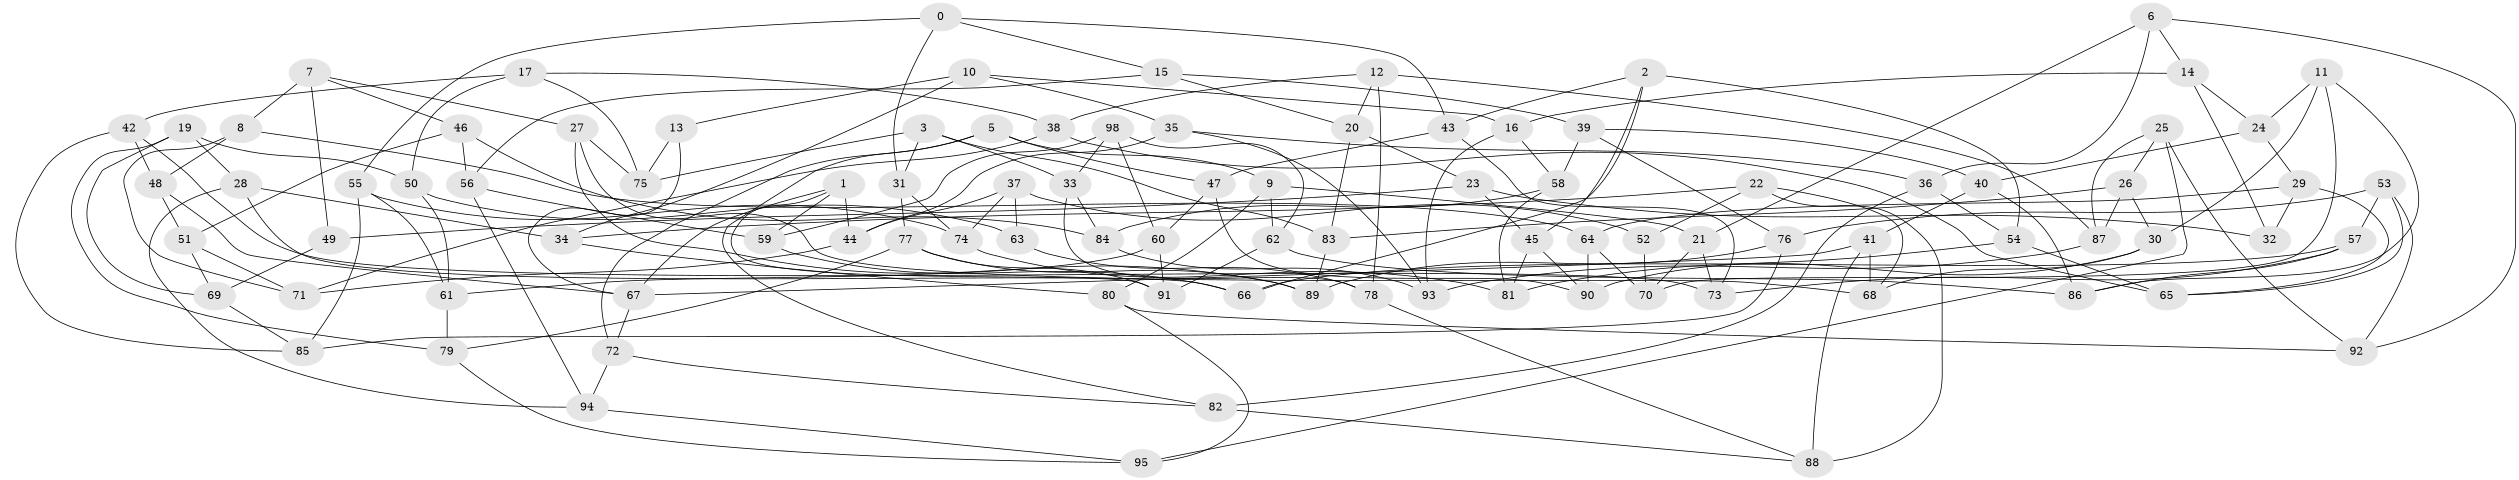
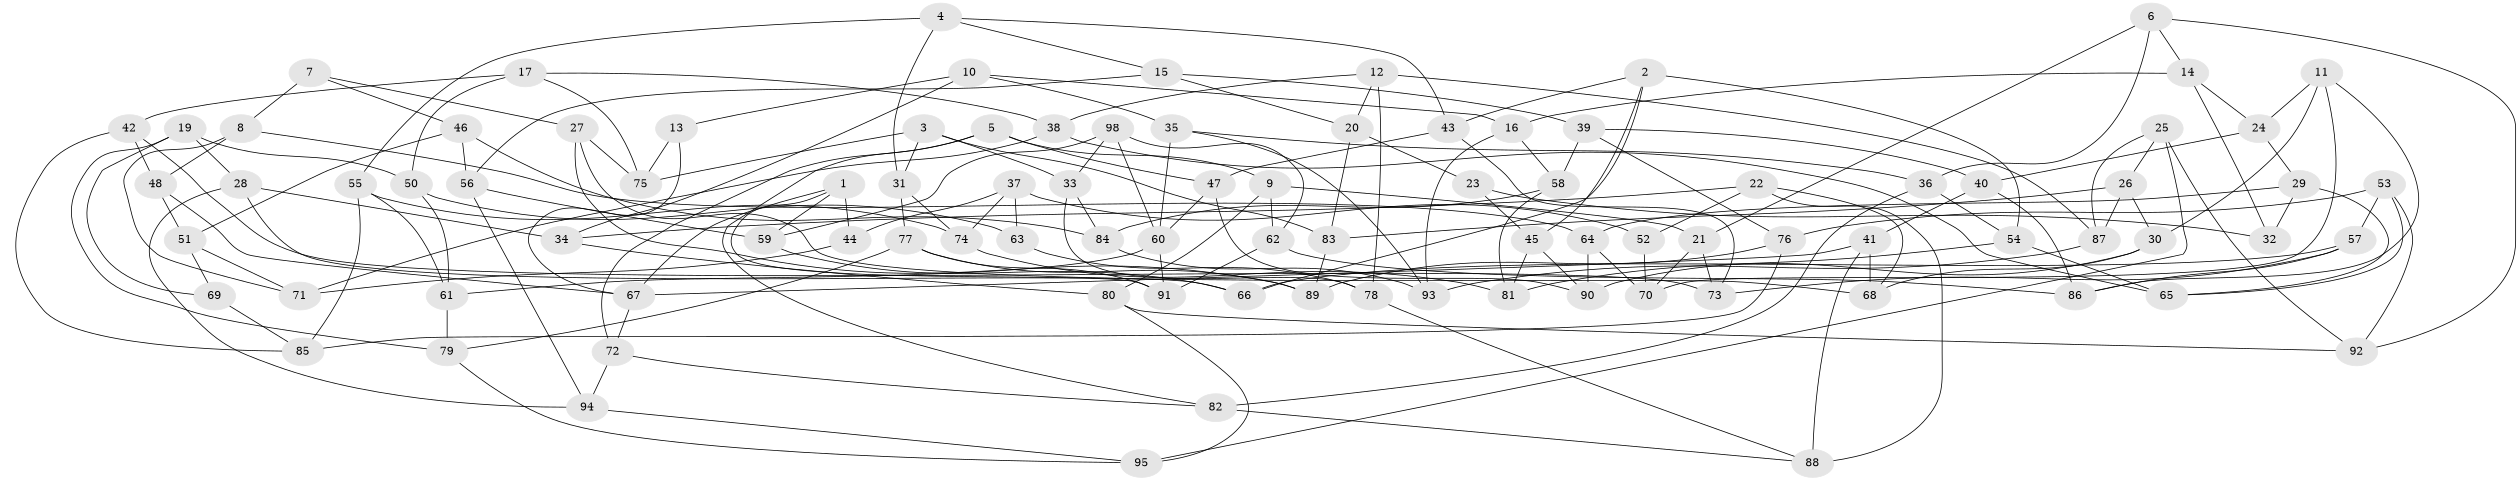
(941, 17) -> (941, 17)
(1003, 164) -> (1165, 184)
(329, 240) -> none
